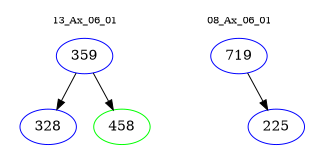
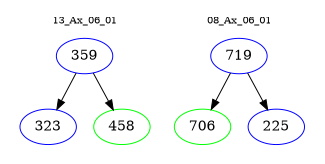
(48, 127) -> (48, 127)
none -> (203, 127)
